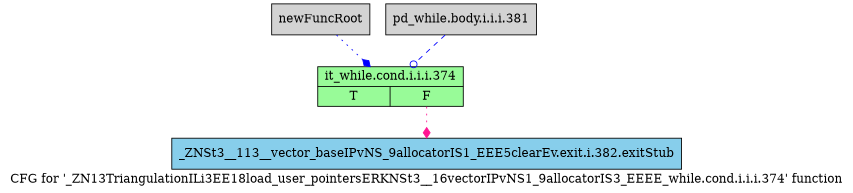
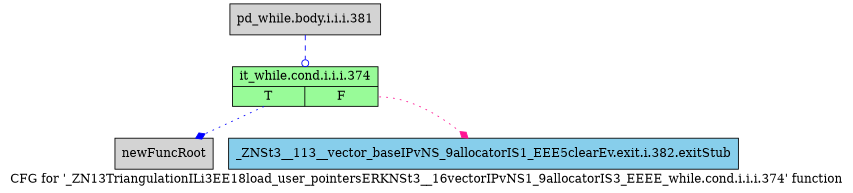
(350, 47) -> (235, 120)
